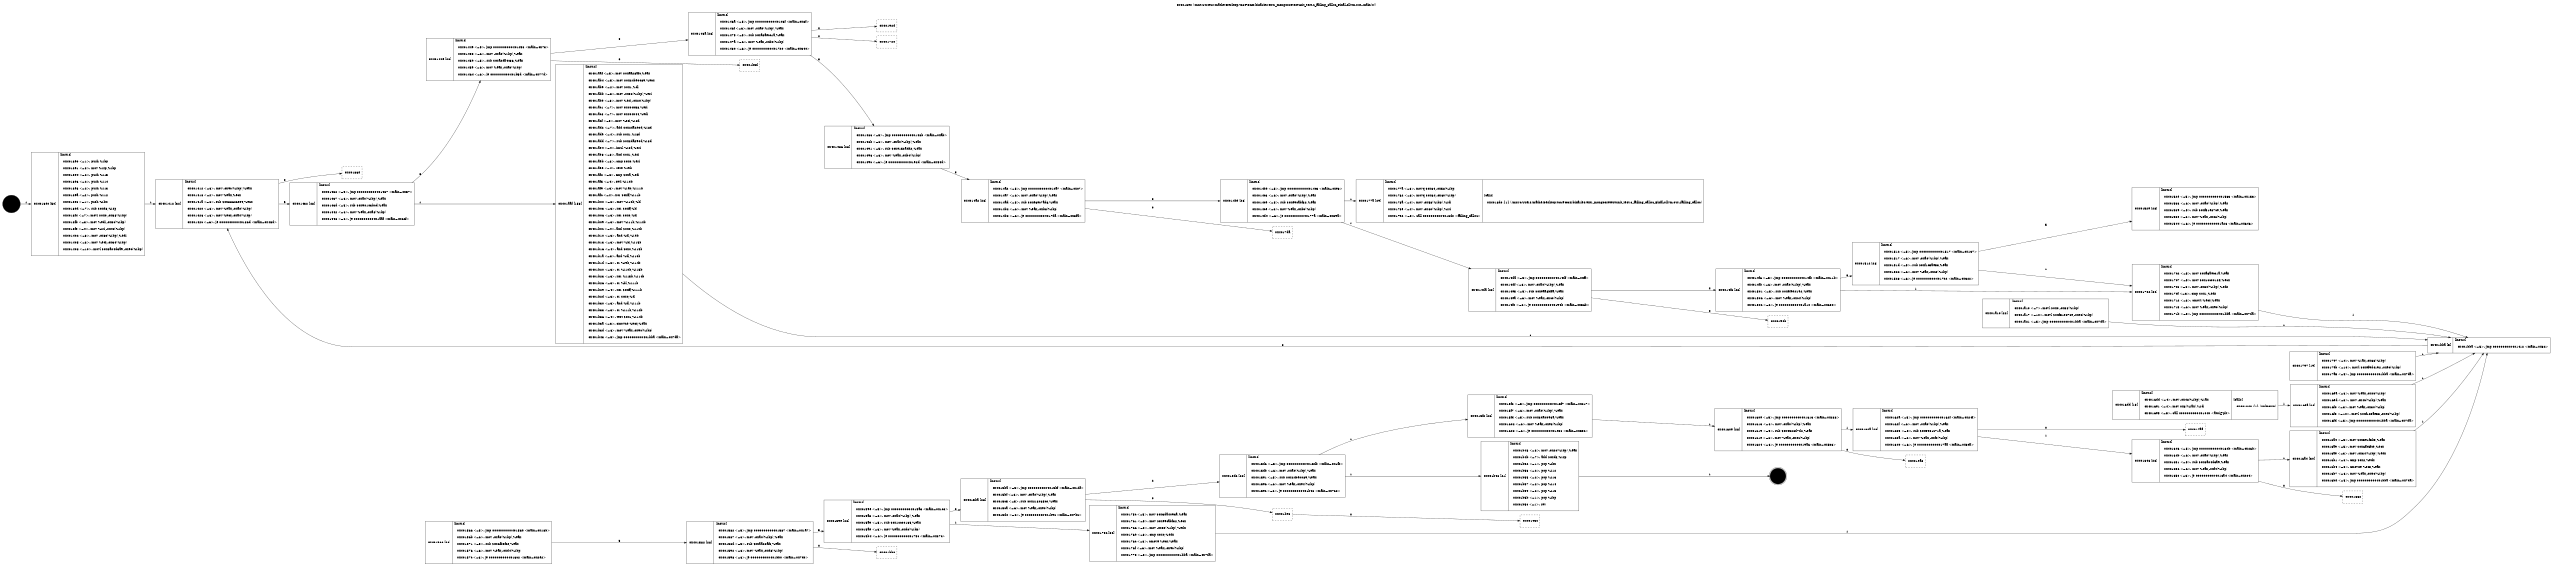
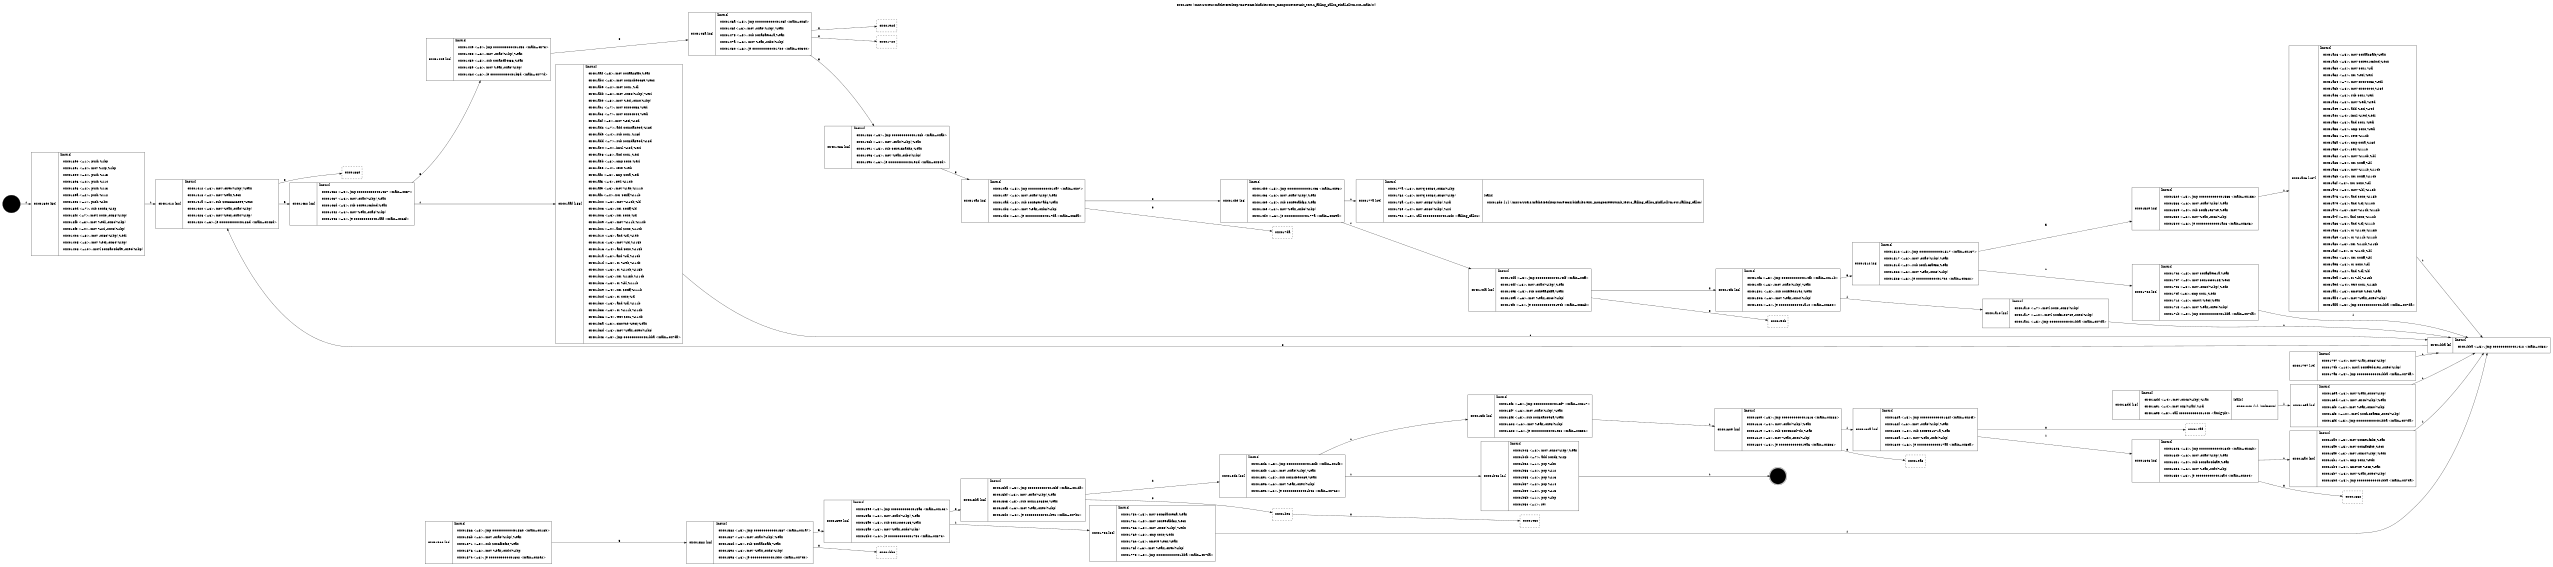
(750, 65) -> none
none -> (2353, 178)
(1985, 291) -> (1910, 304)
